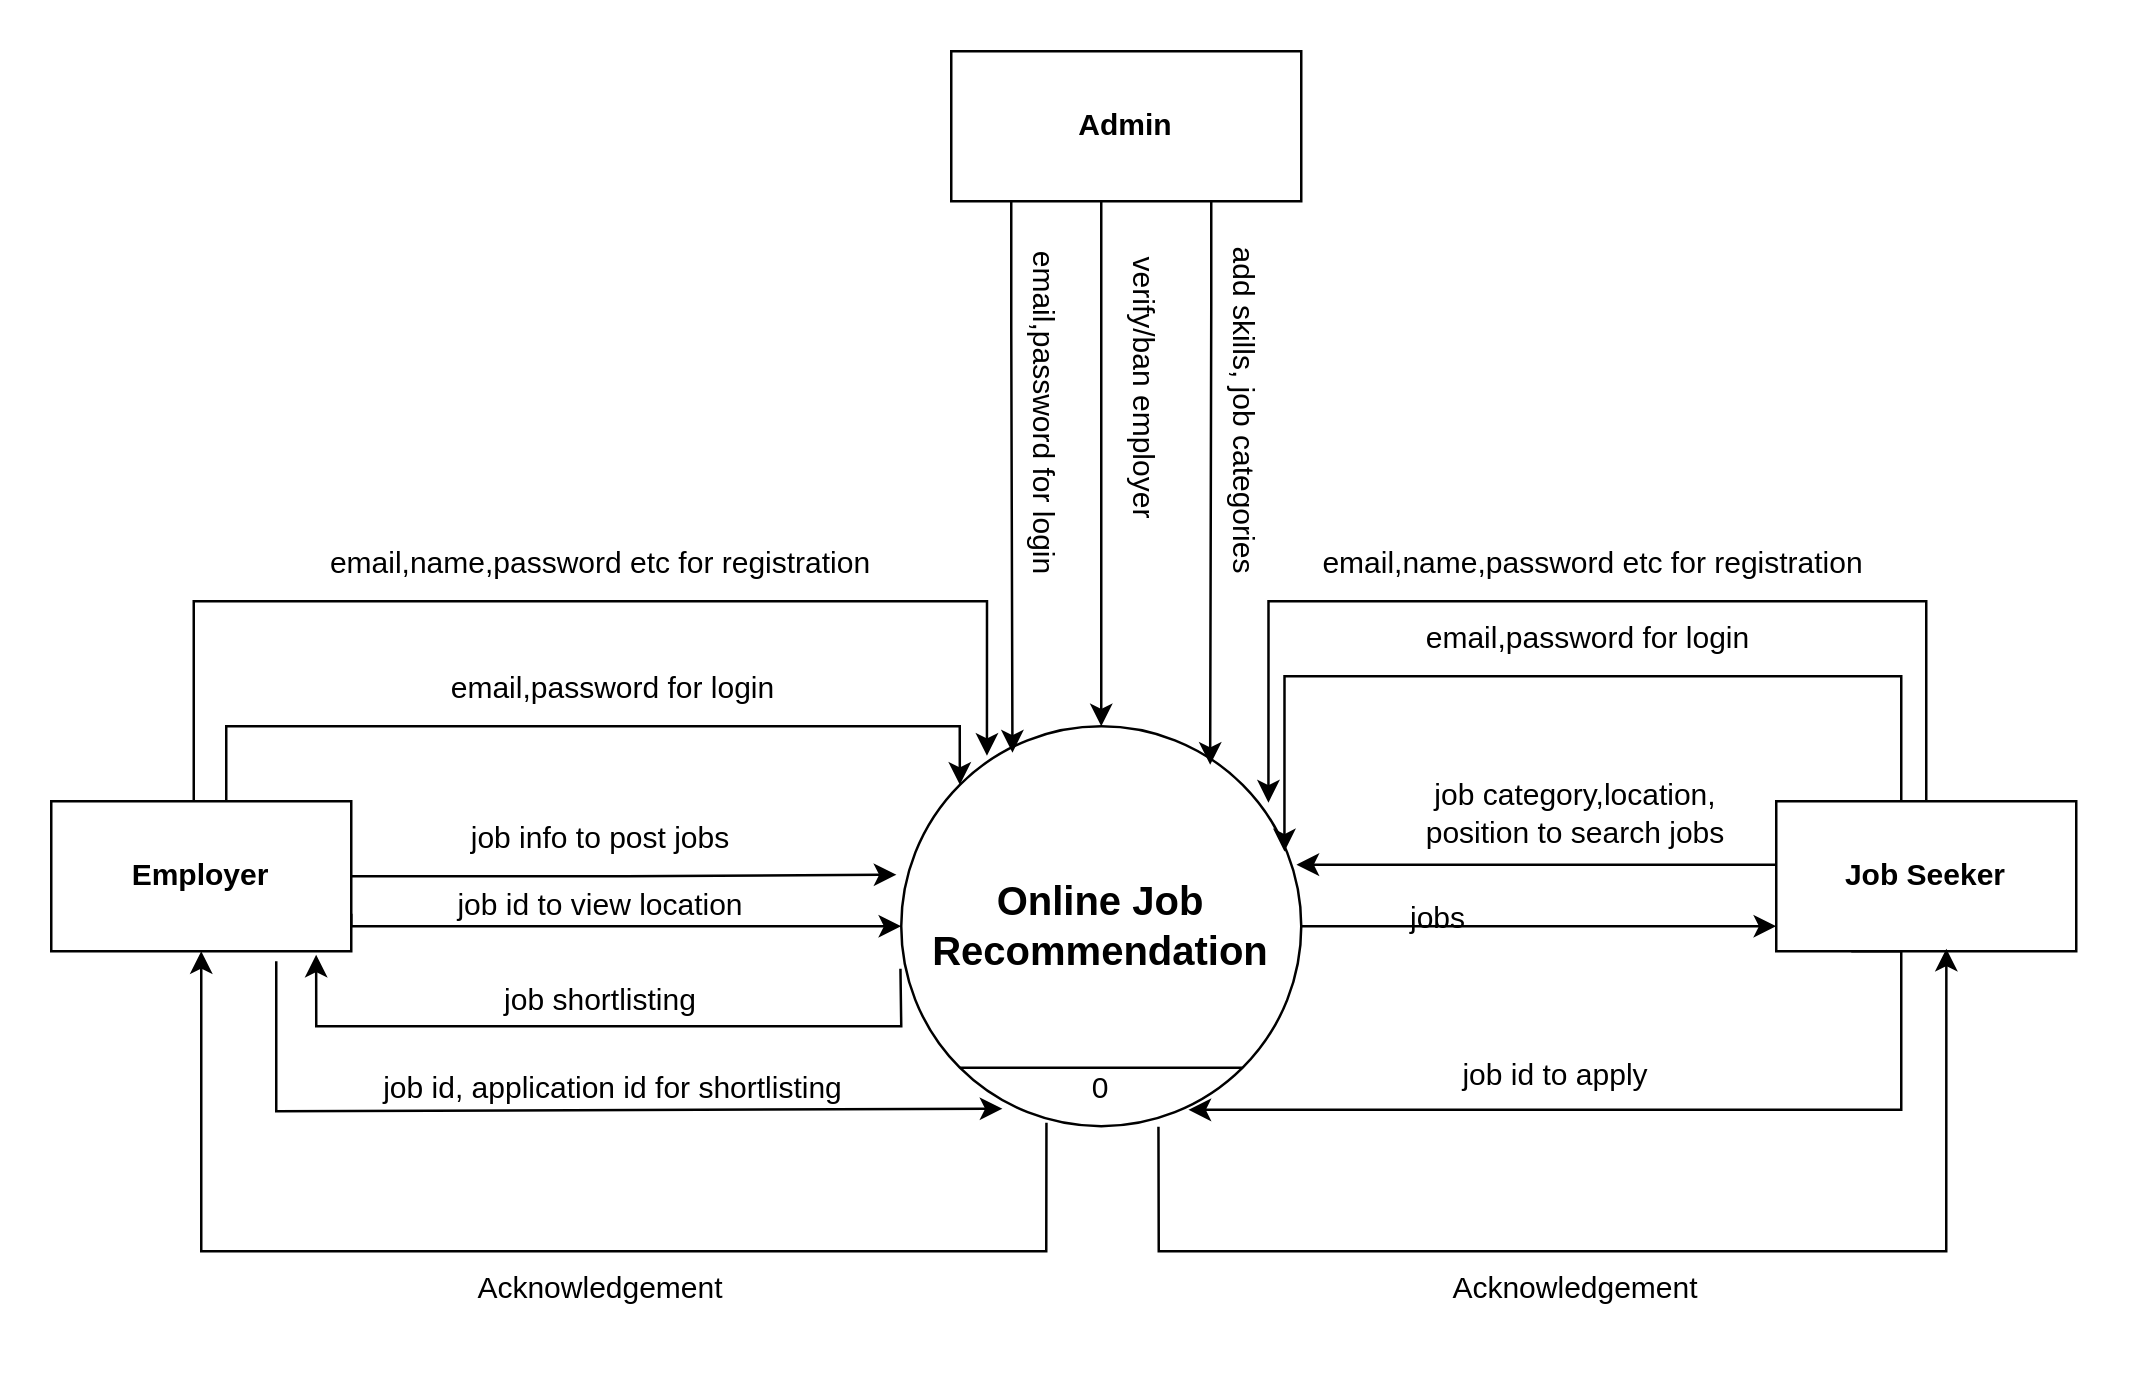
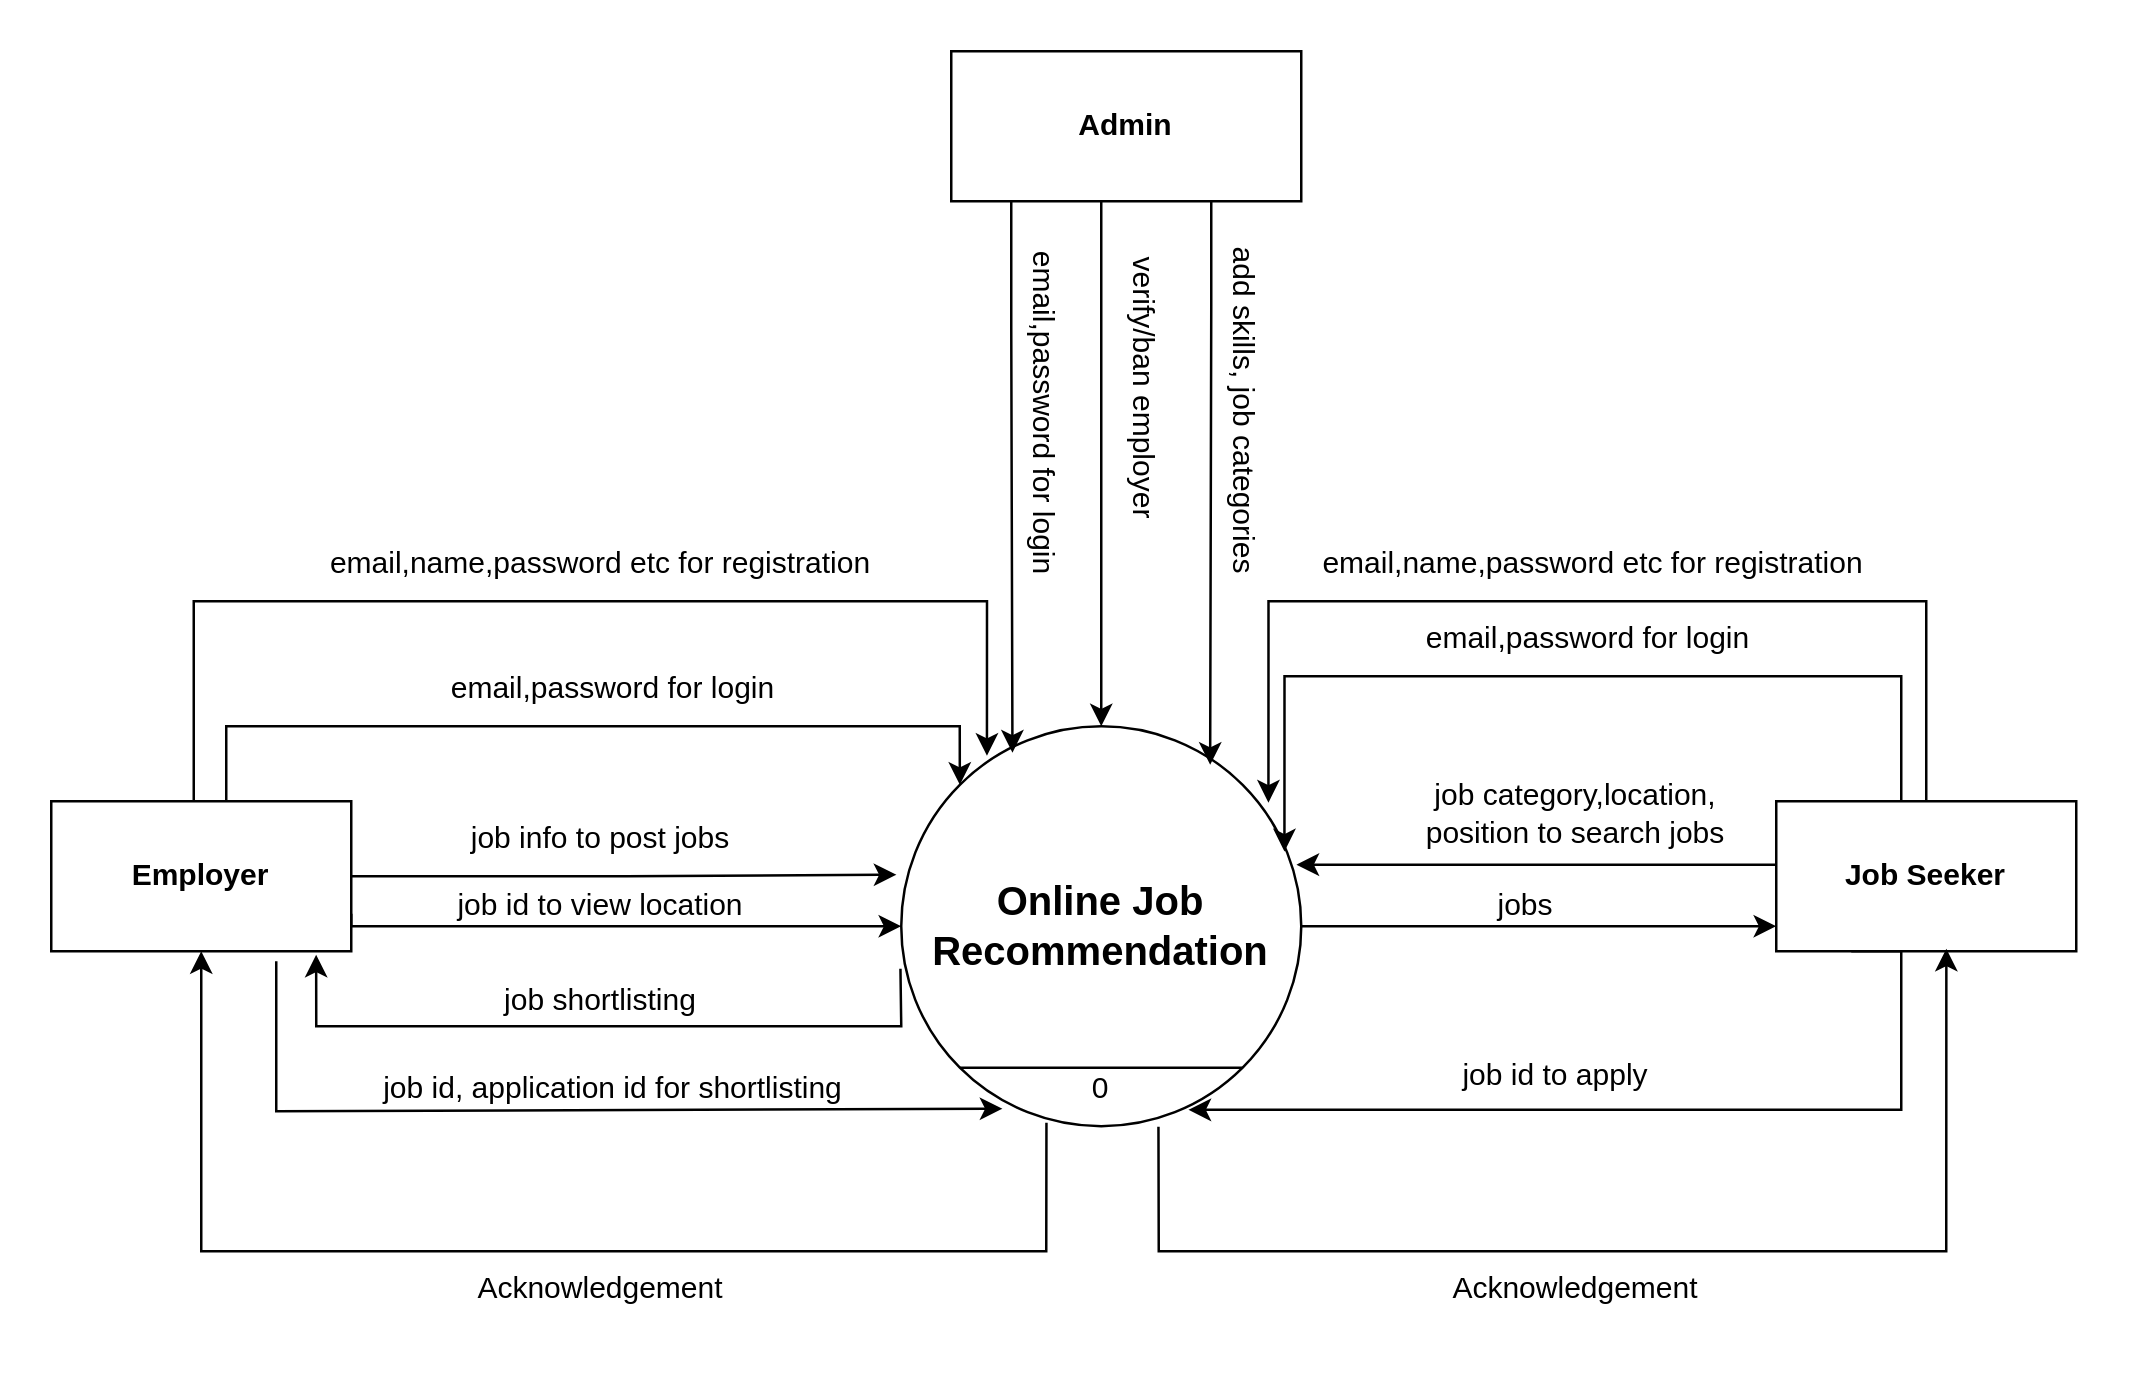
(1439, 919) -> (1526, 906)
